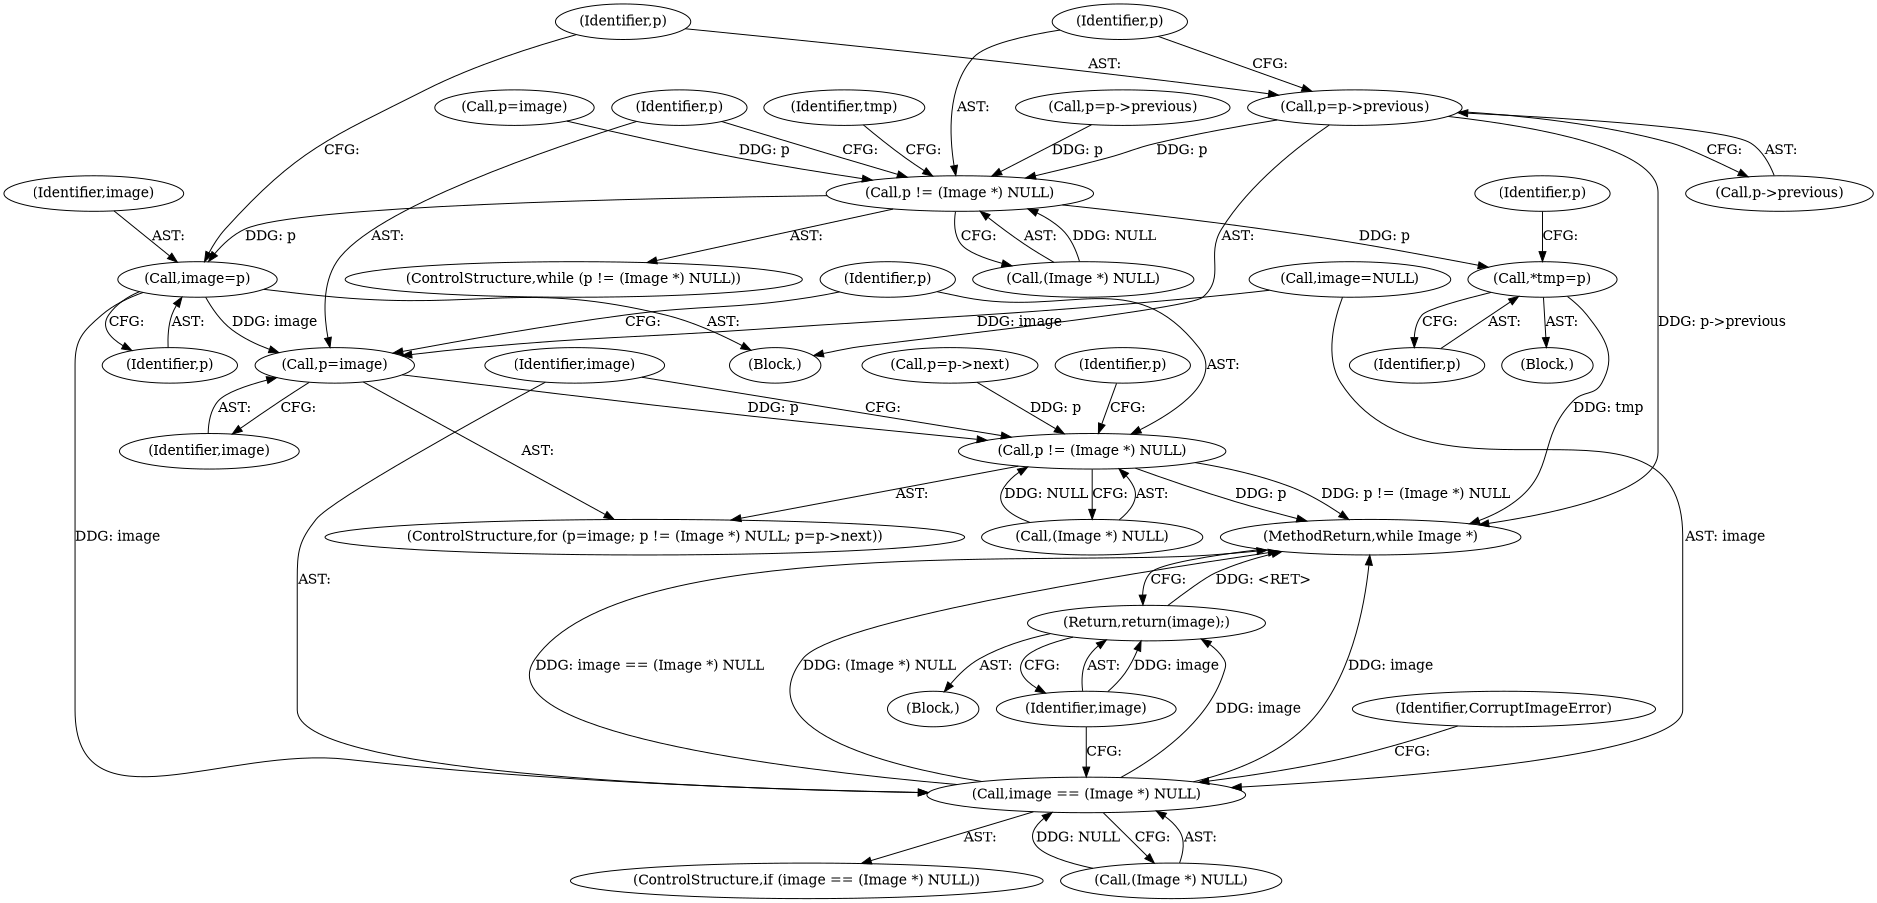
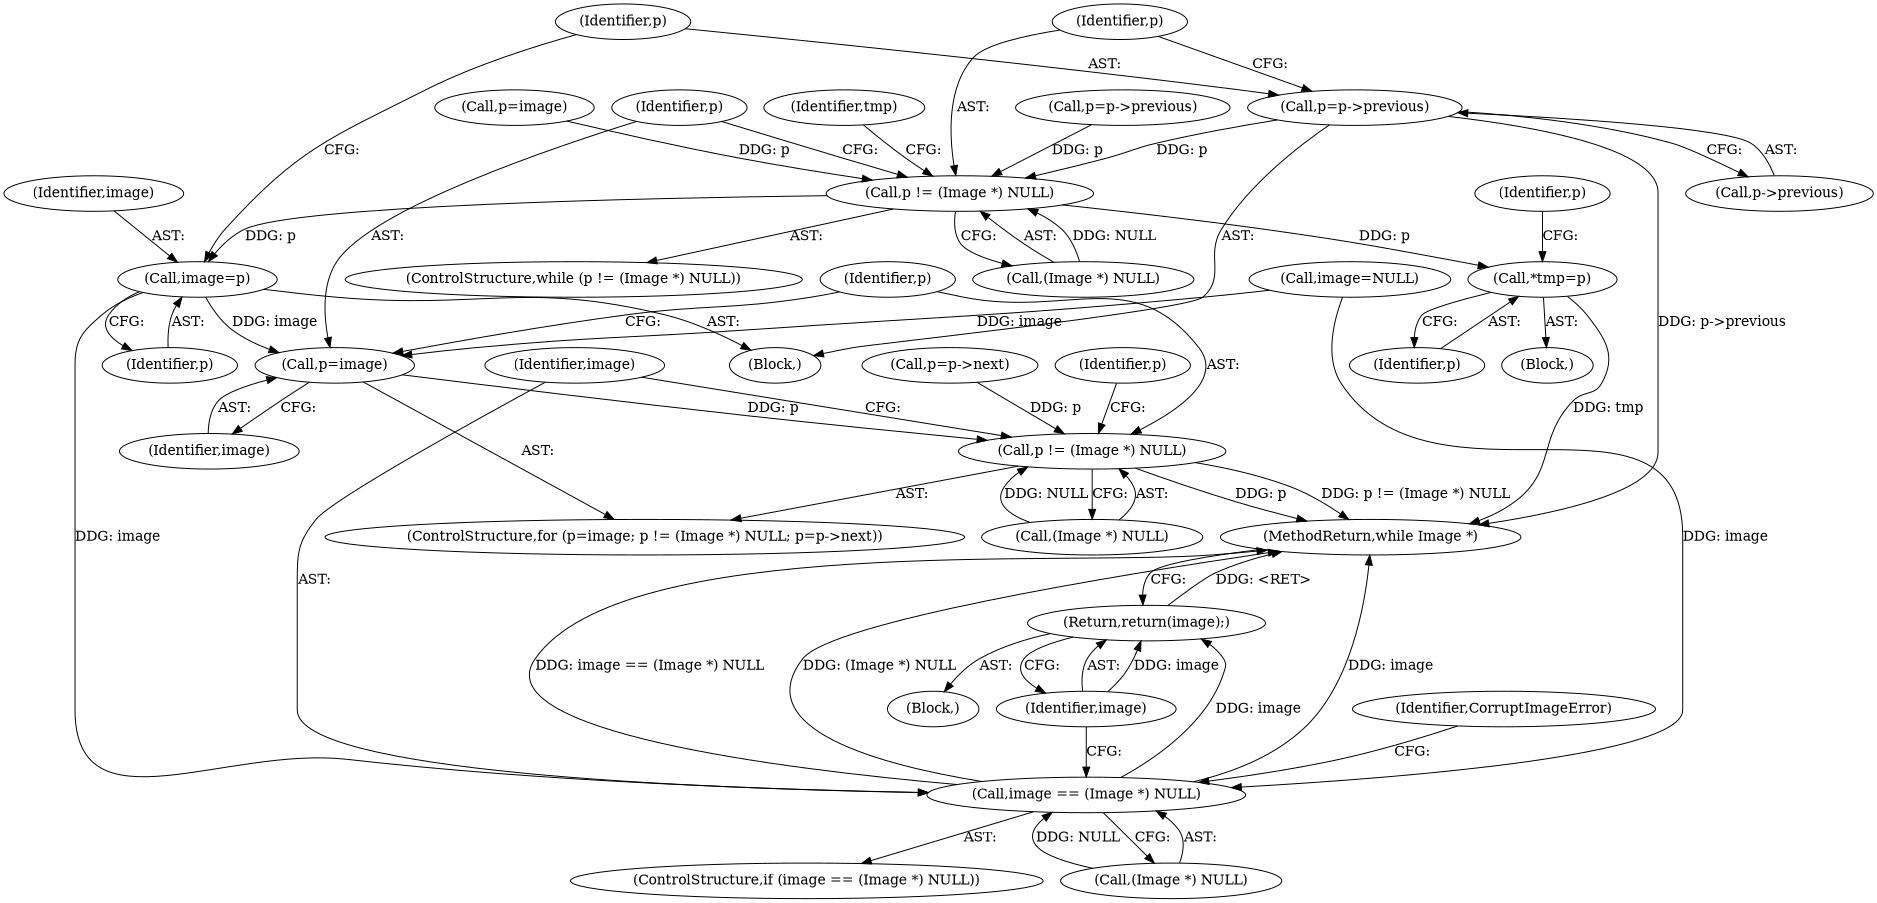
(1726, 537) -> (1726, 537)
